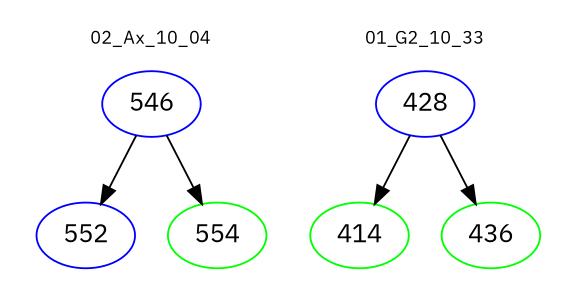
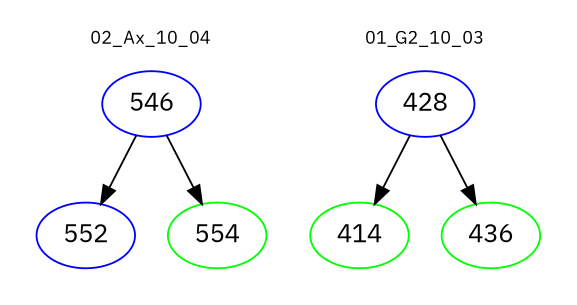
(425, 39) -> (425, 39)
